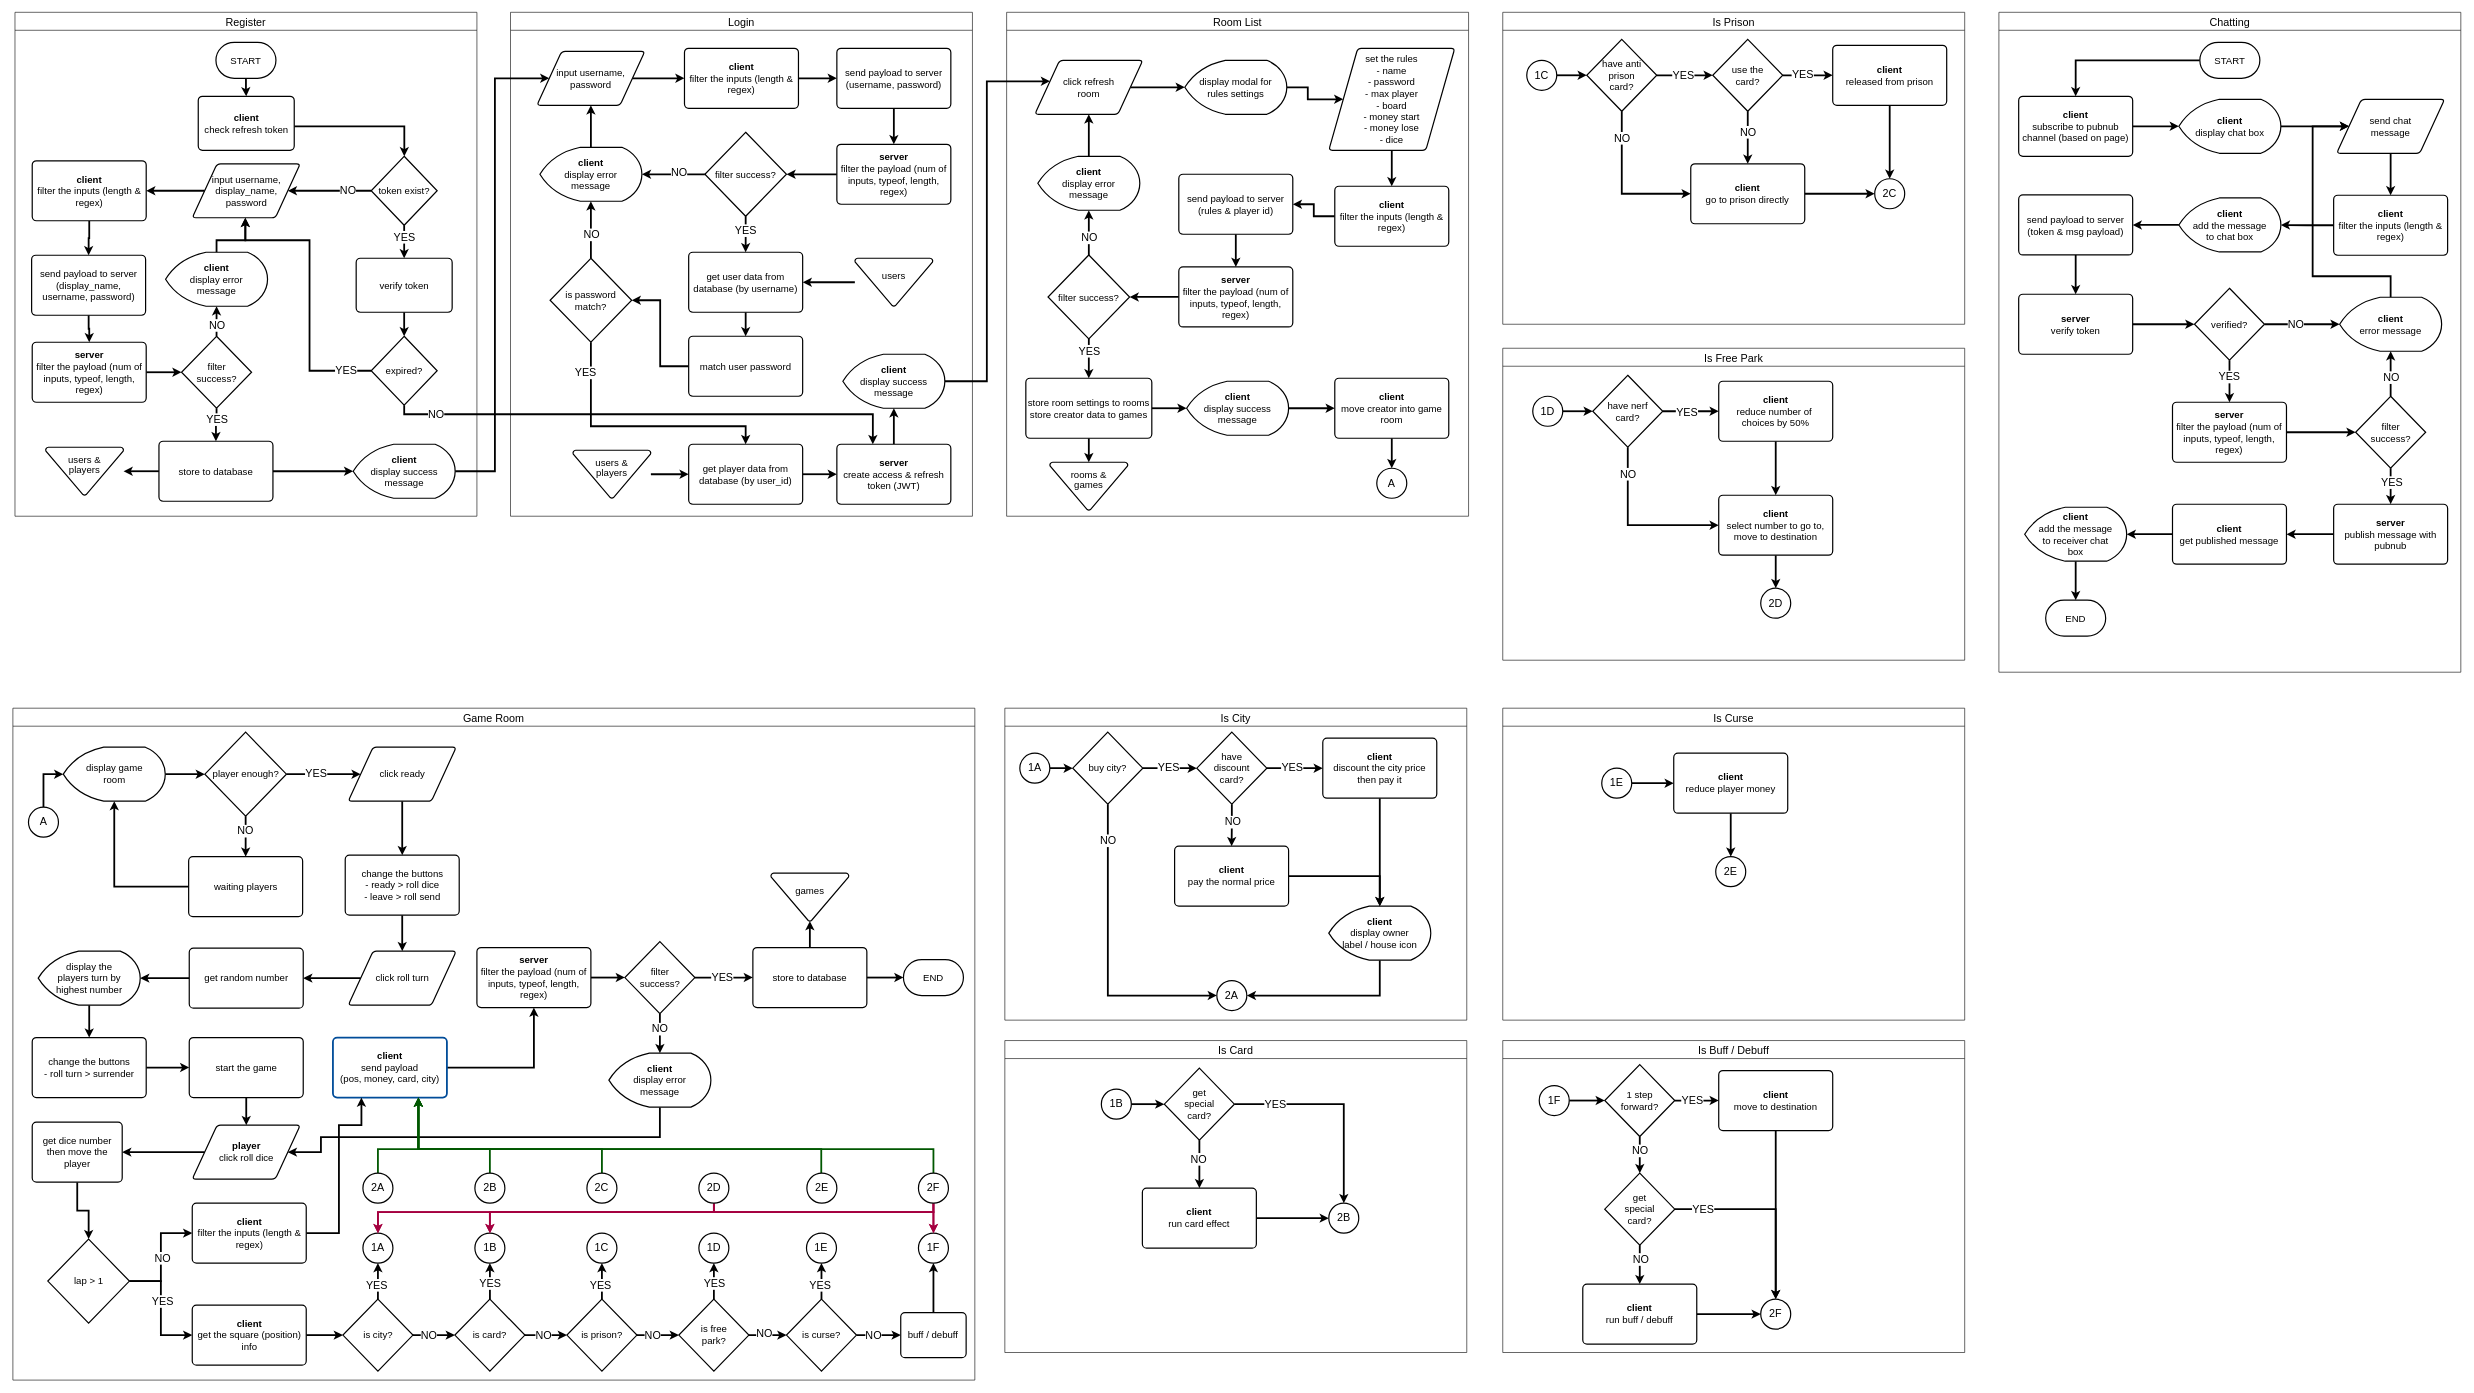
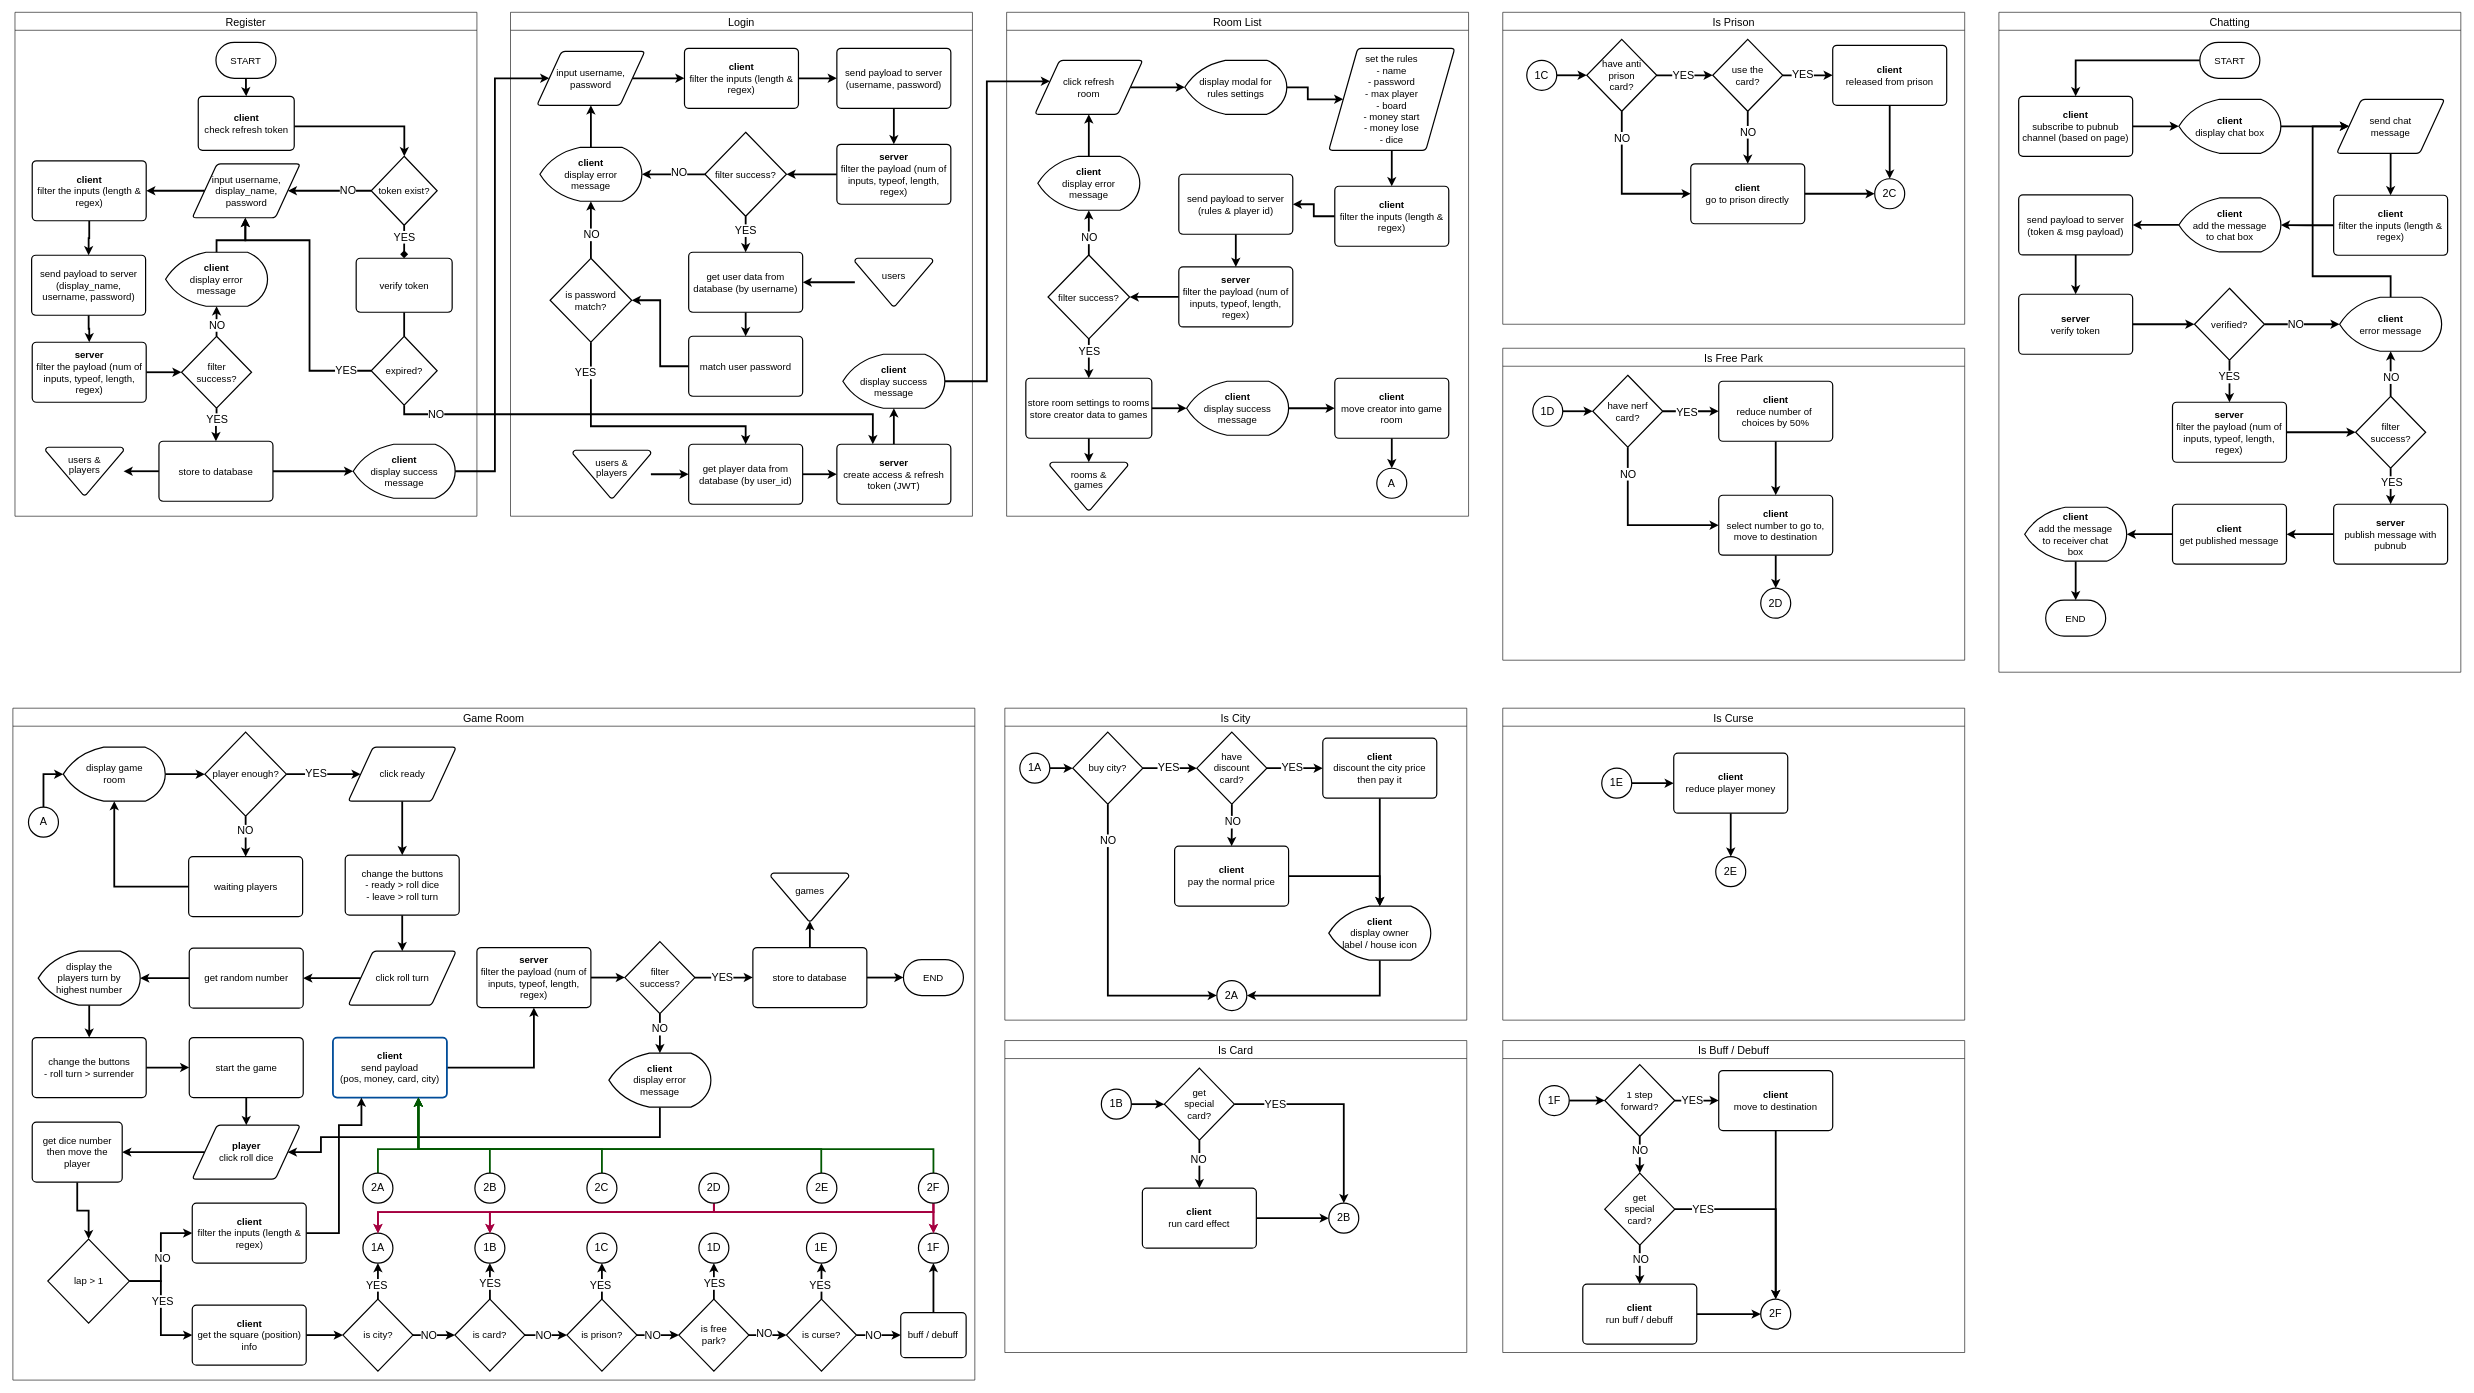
(404, 250) -> (404, 250)
(404, 328) -> (404, 330)
(402, 885) -> (402, 885)
